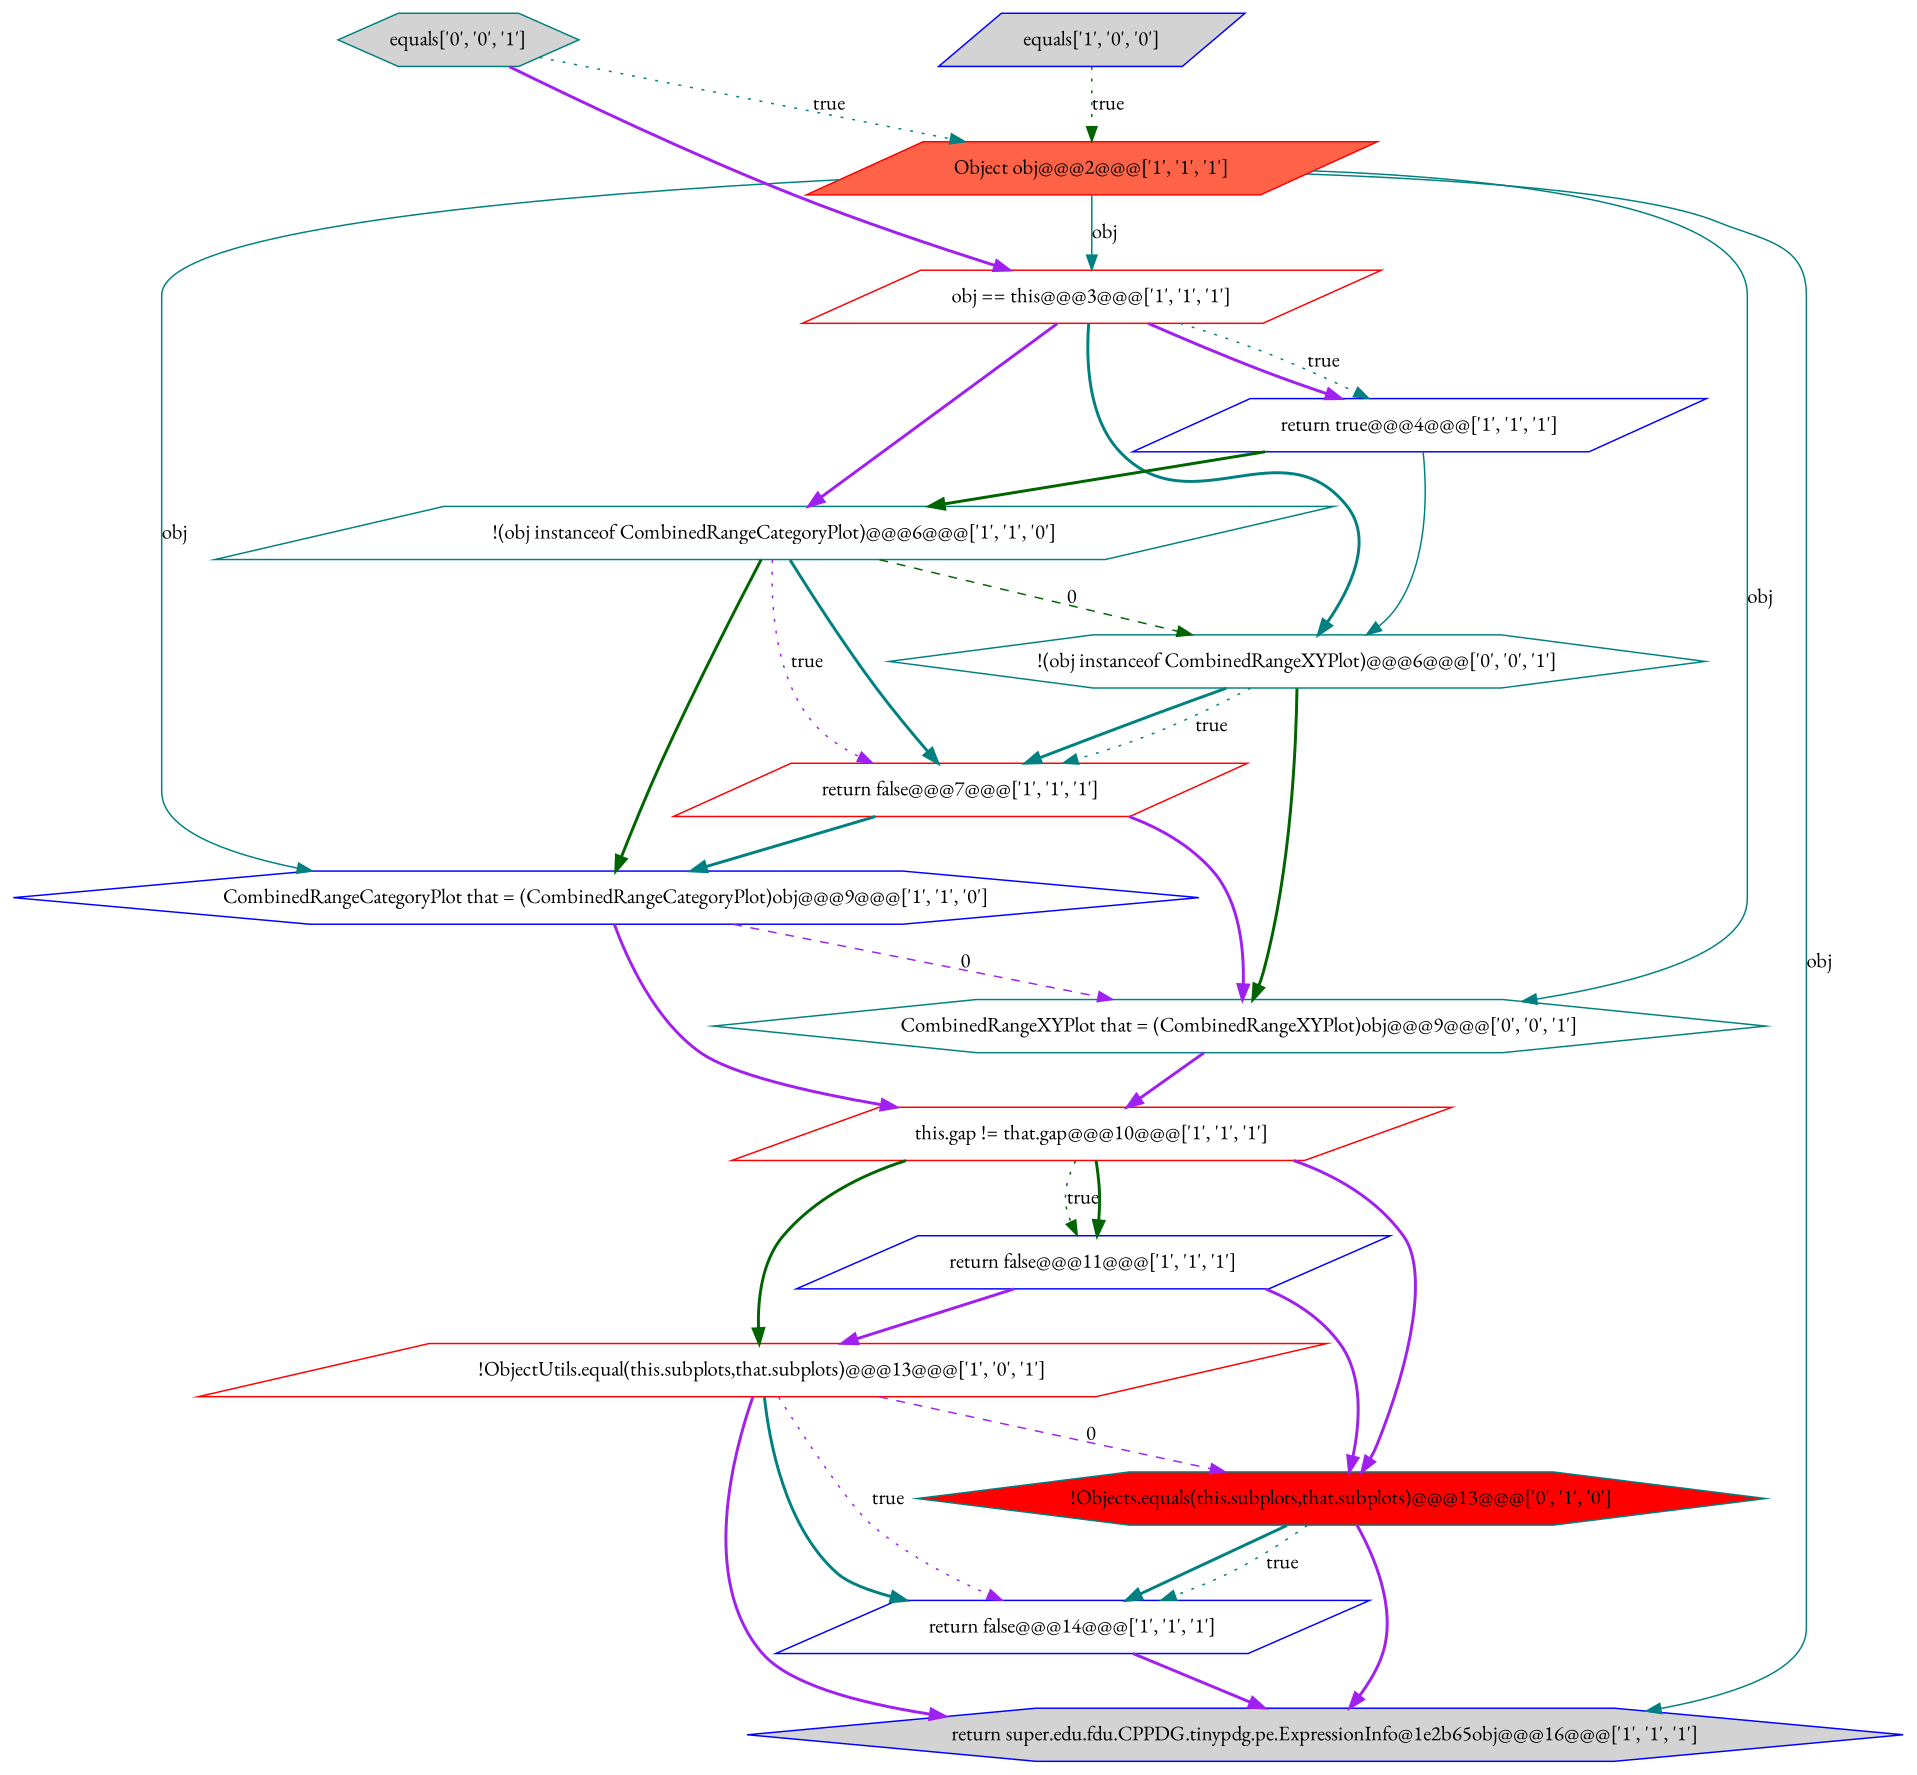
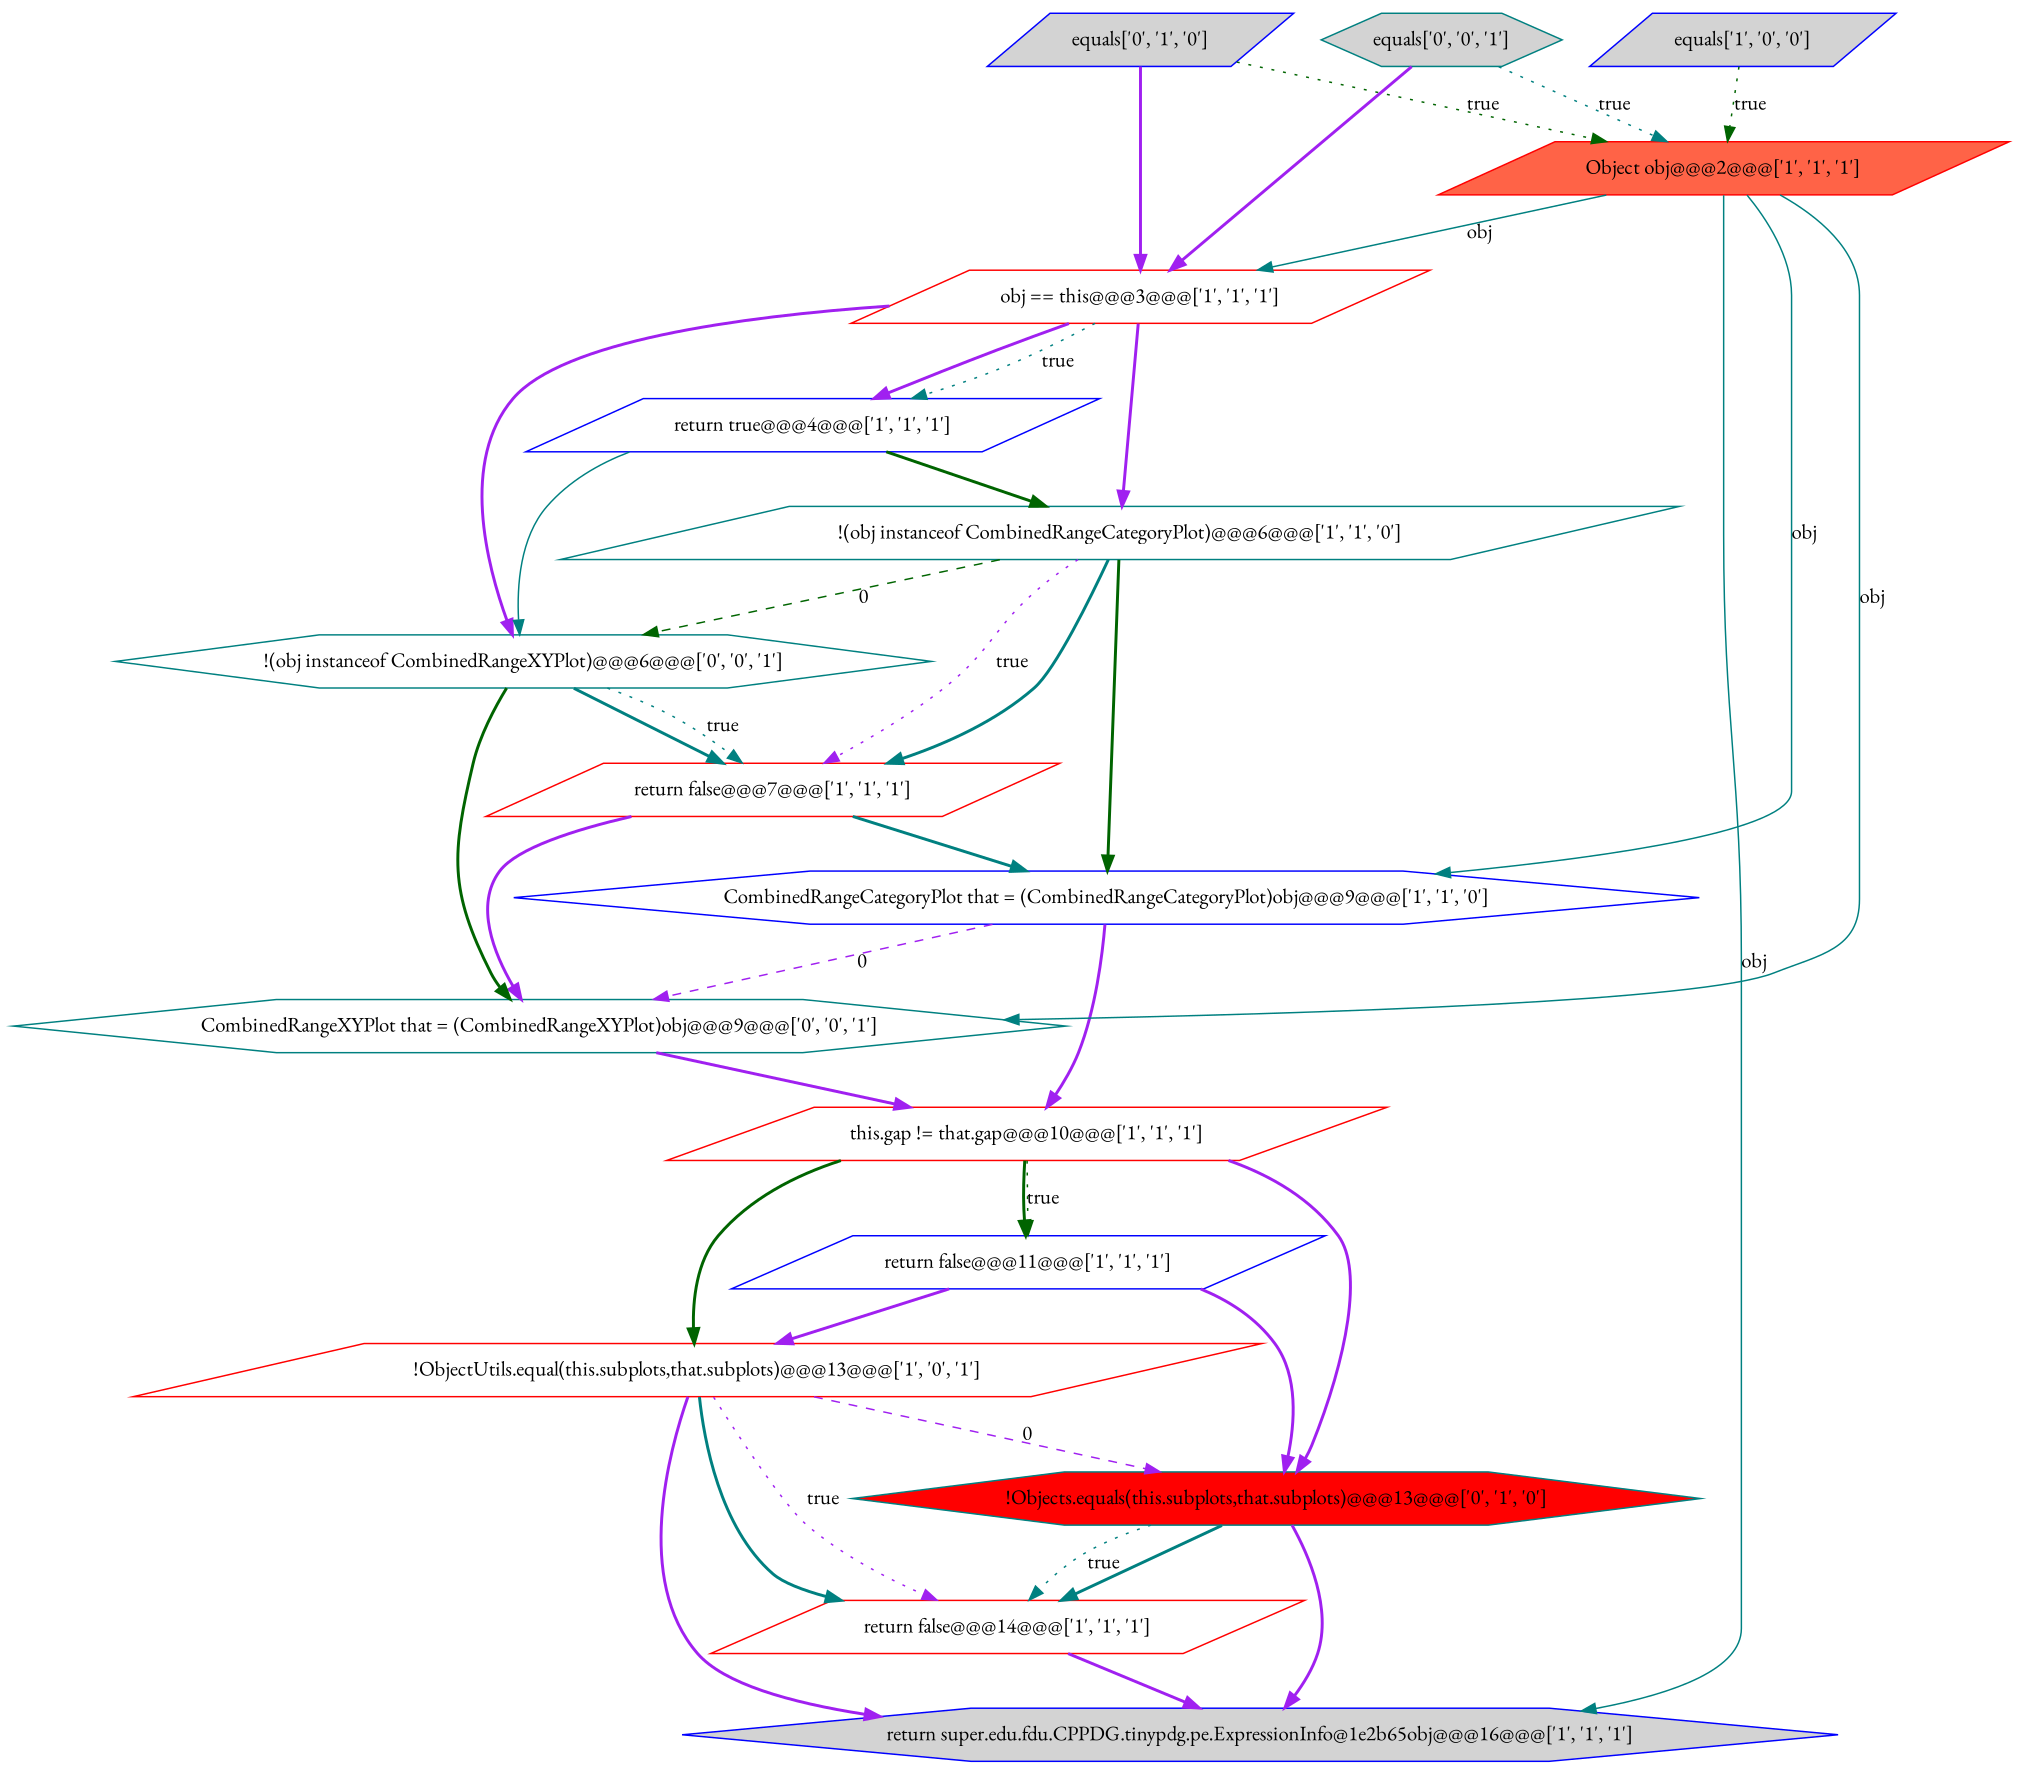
none -> (1140, 40)
(1230, 478) -> (582, 358)
(1073, 1627) -> (1008, 1627)
